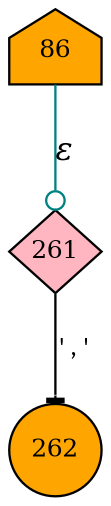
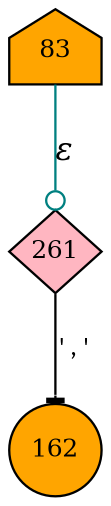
(55, 51) -> (55, 51)
(55, 450) -> (55, 450)
